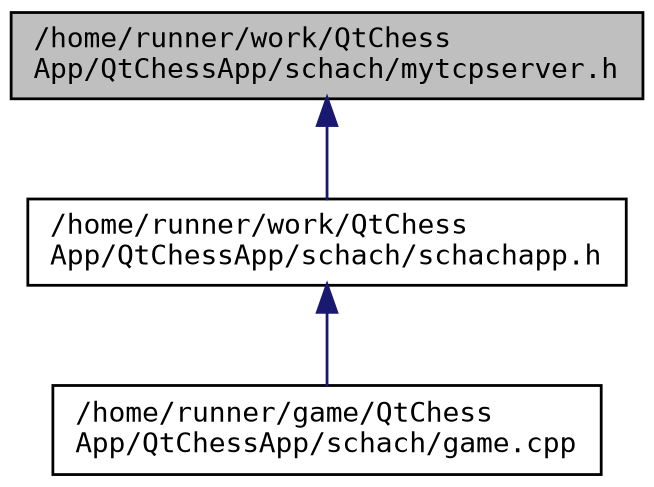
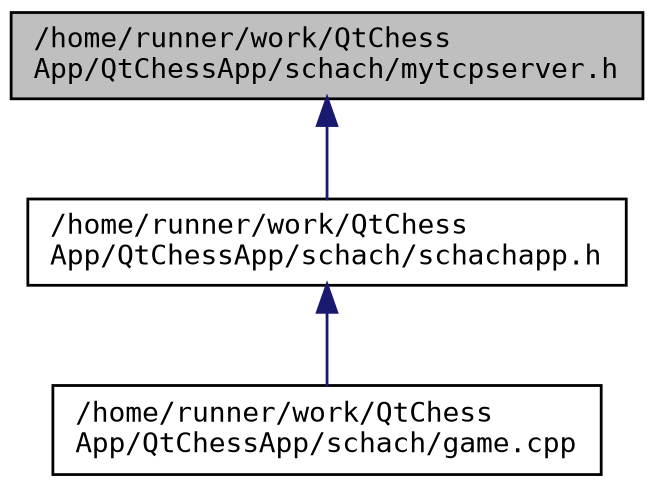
(327, 430) -> (327, 430)
